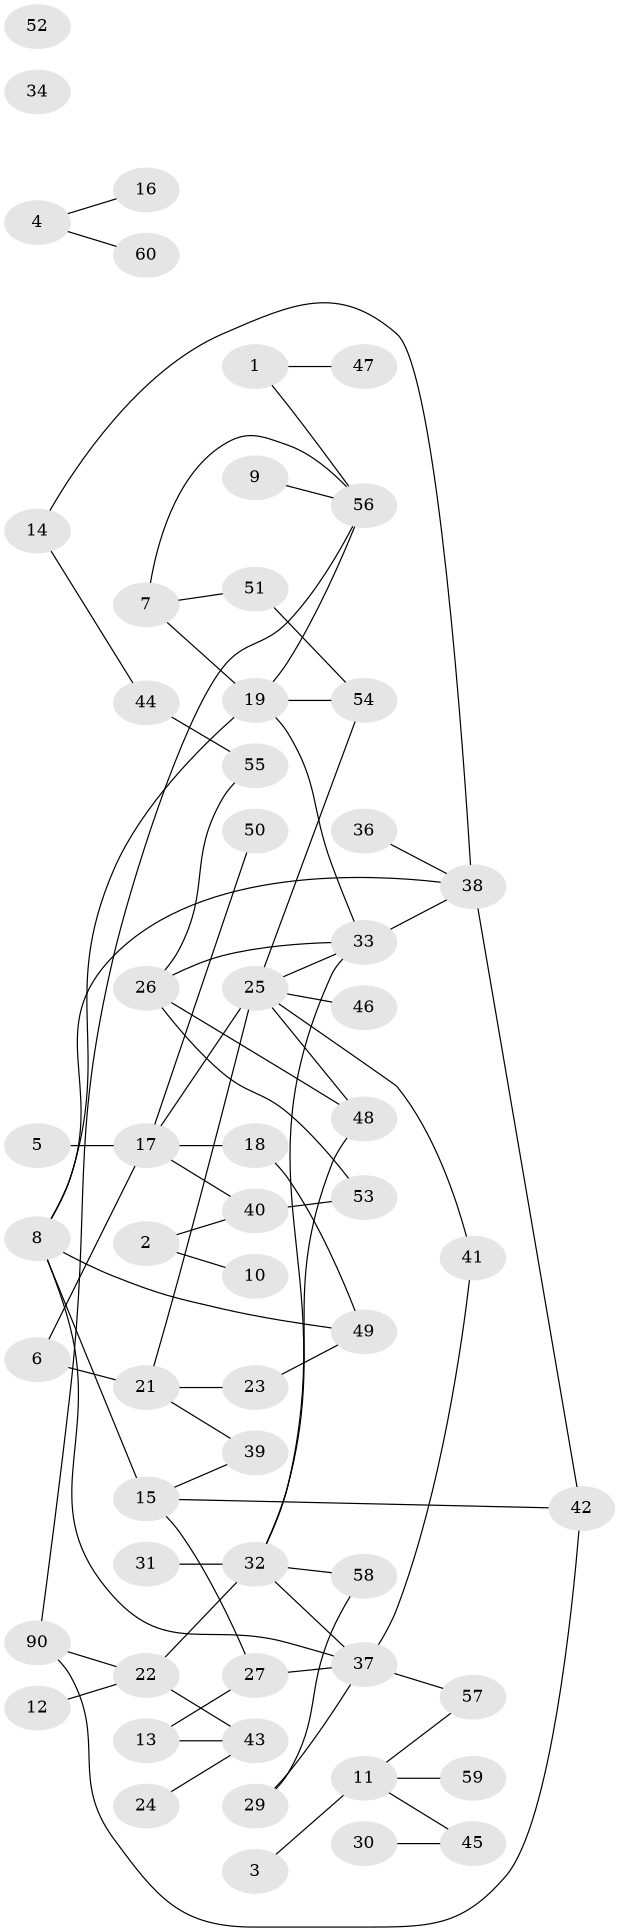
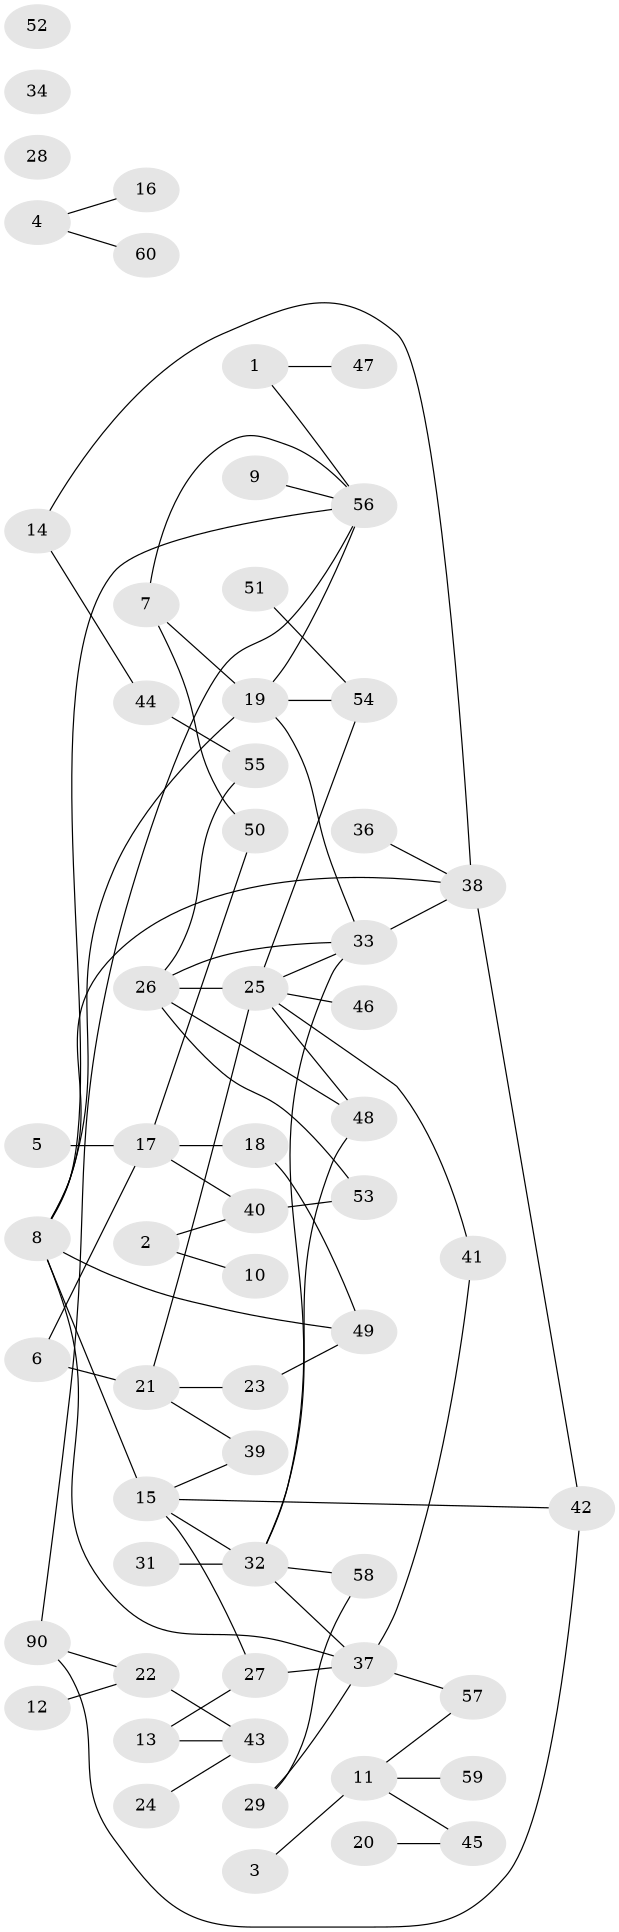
none -> (38, 157)
(201, 597) -> (191, 706)
none -> (72, 780)
(201, 1067) -> (209, 988)
(201, 1620) -> (201, 1532)
(364, 1844) -> (364, 1844)
